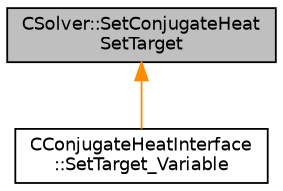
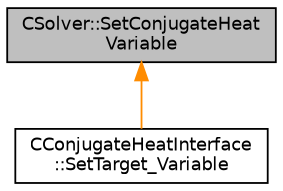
(142, 35) -> (142, 35)
